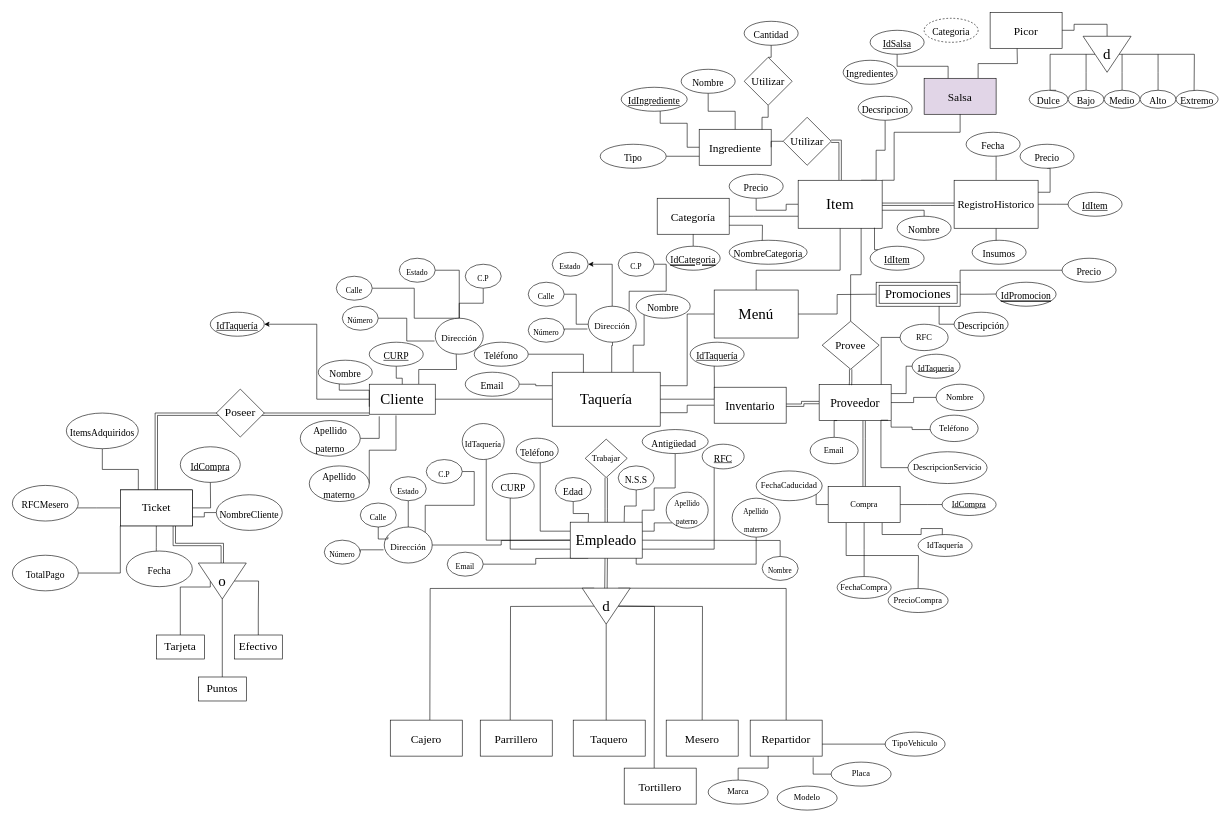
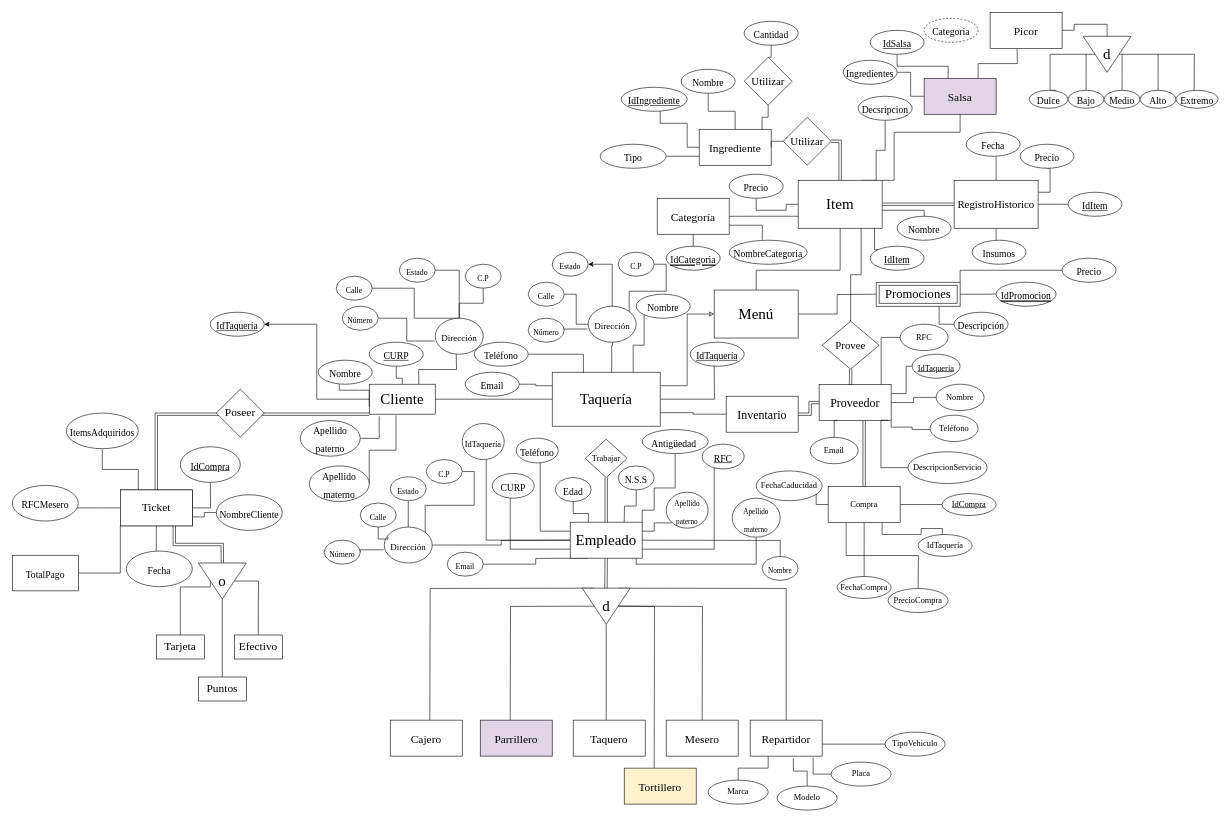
none -> (911, 84)
(709, 314) -> (708, 314)
(750, 405) -> (762, 414)
(45, 573) -> (45, 573)
(516, 738) -> (516, 738)
none -> (802, 771)
(660, 786) -> (660, 786)
